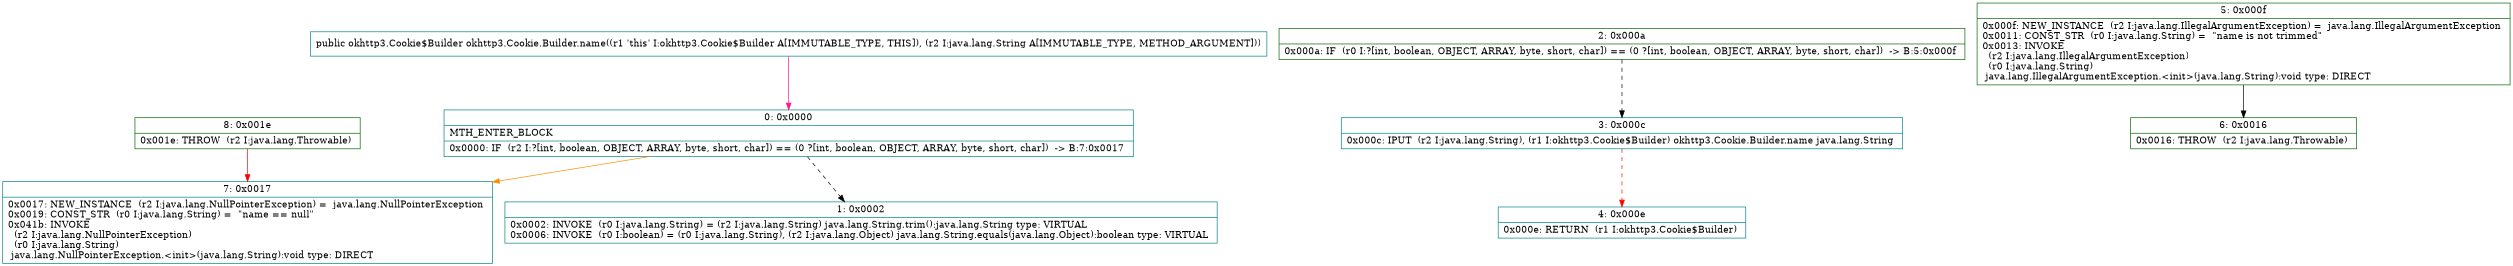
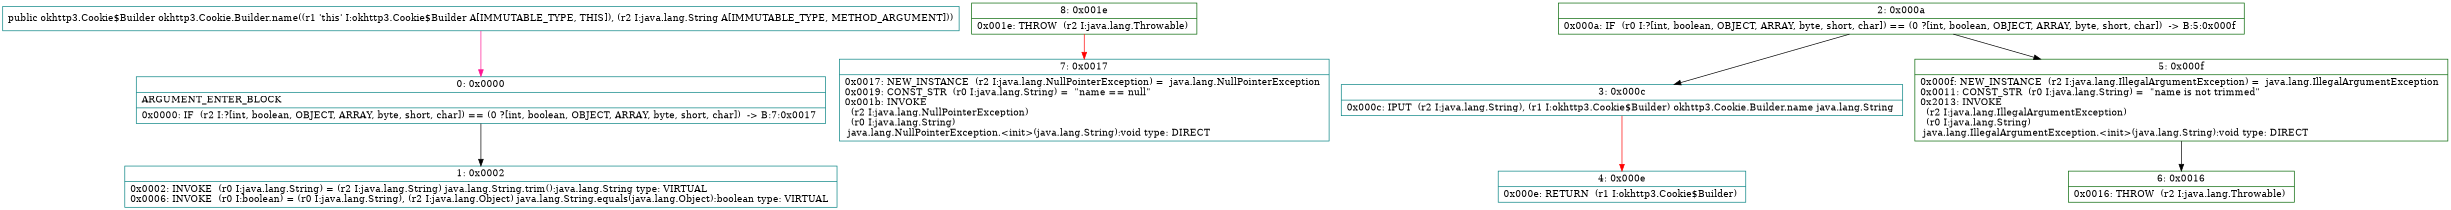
none -> (1994, 46)
(2027, 46) -> (1965, 102)
(1622, 85) -> (1765, 58)
(502, 133) -> (212, 100)
(574, 169) -> none
(1622, 174) -> (1622, 140)
(824, 177) -> (481, 141)
(52, 225) -> (889, 102)
